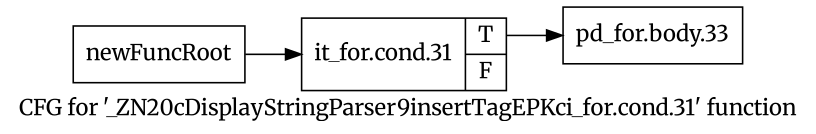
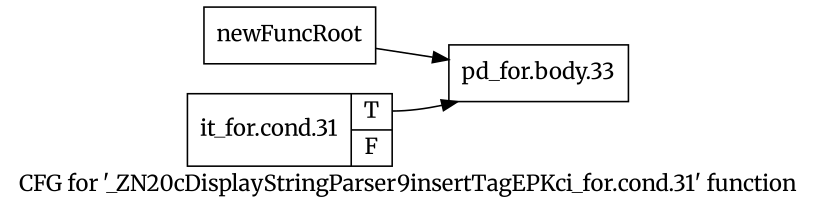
(265, 54) -> (404, 53)
